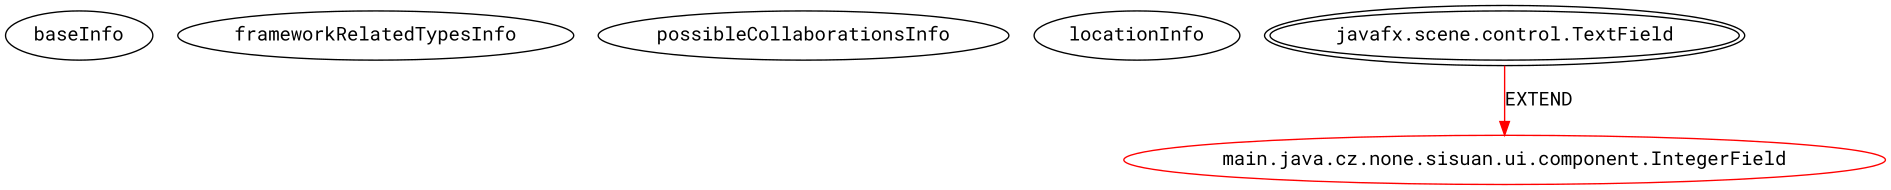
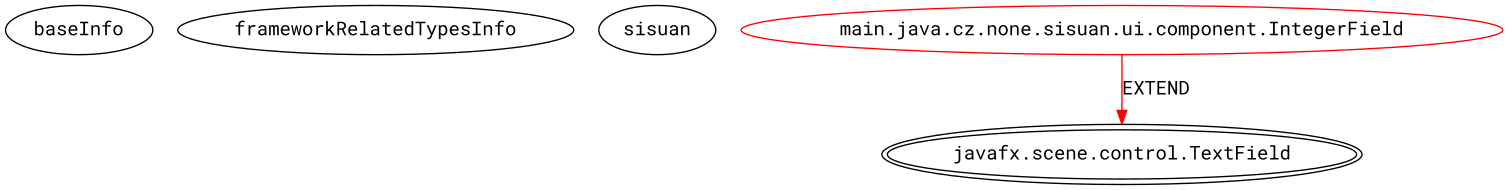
(804, 36) -> none
(1137, 36) -> (657, 30)
(1505, 93) -> (1122, 82)
